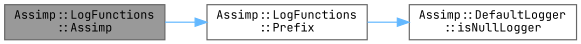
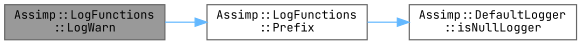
(85, 22) -> (85, 22)
